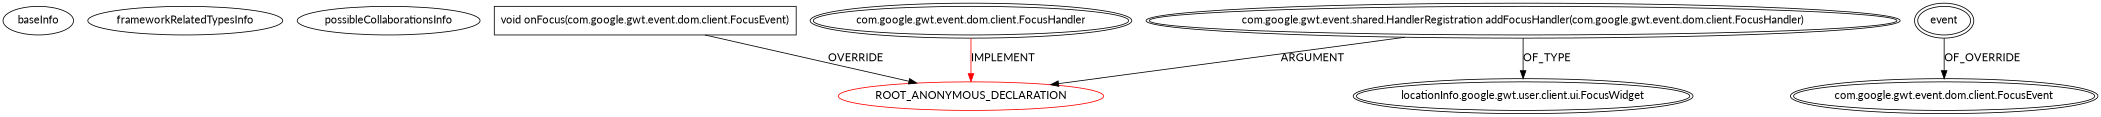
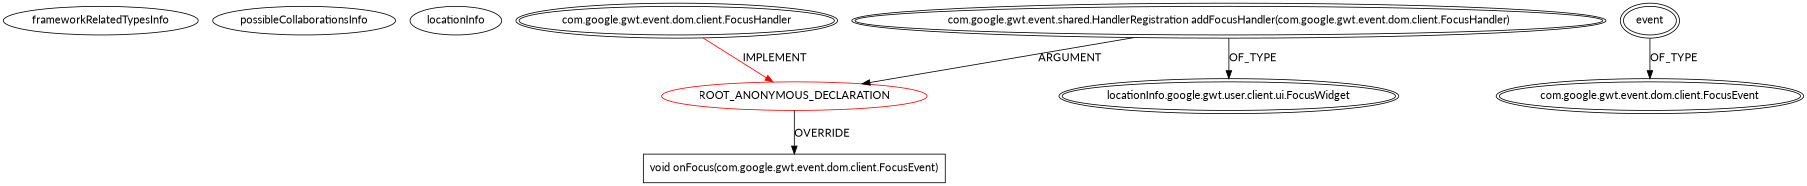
(38, 21) -> none
none -> (456, 21)
(807, 58) -> (794, 128)
(1983, 58) -> (1674, 58)
